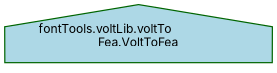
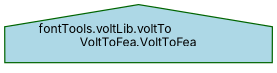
(139, 37) -> (139, 37)
